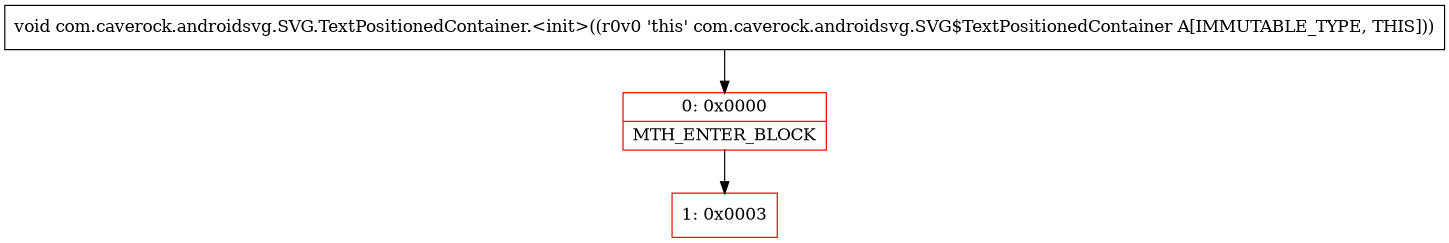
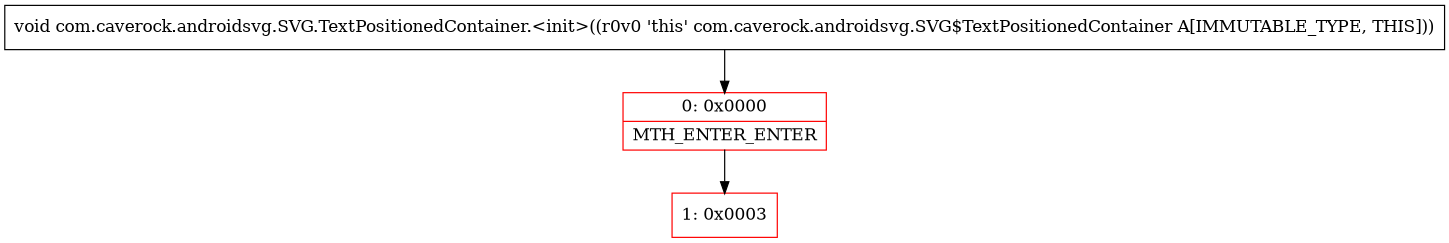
(725, 135) -> (725, 135)
